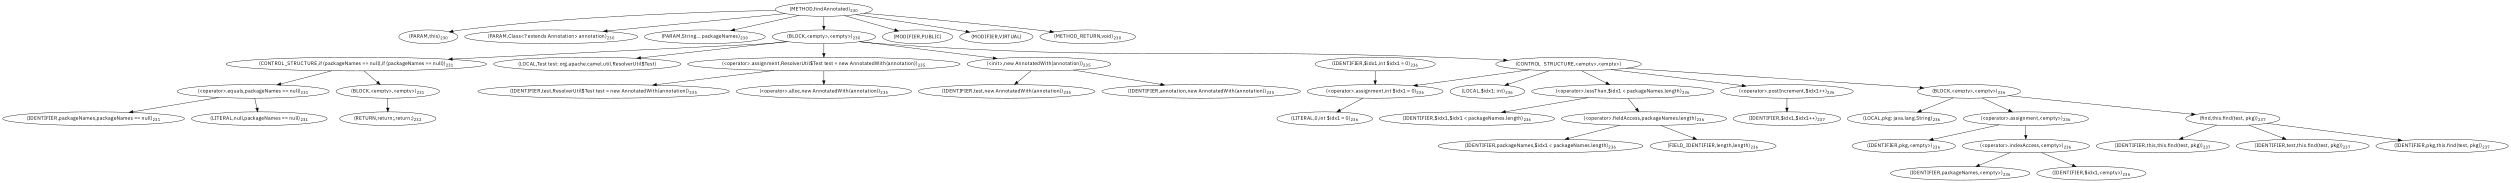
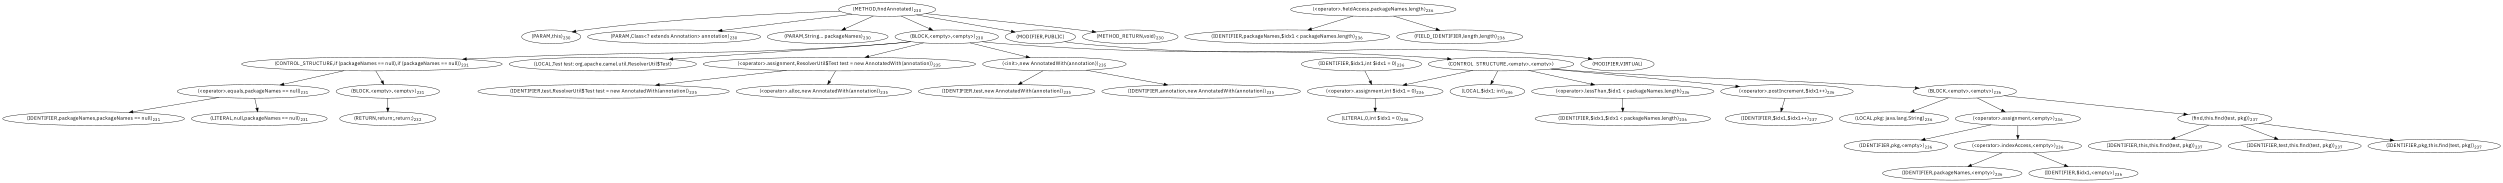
(911, 23) -> (1326, 51)
(1509, 91) -> (1509, 91)
(1632, 104) -> none
